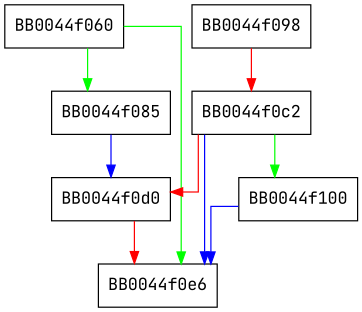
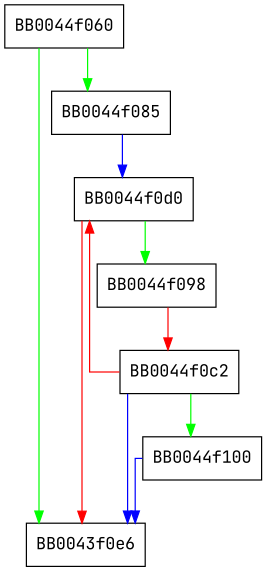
none -> (145, 236)
(158, 286) -> (86, 545)
